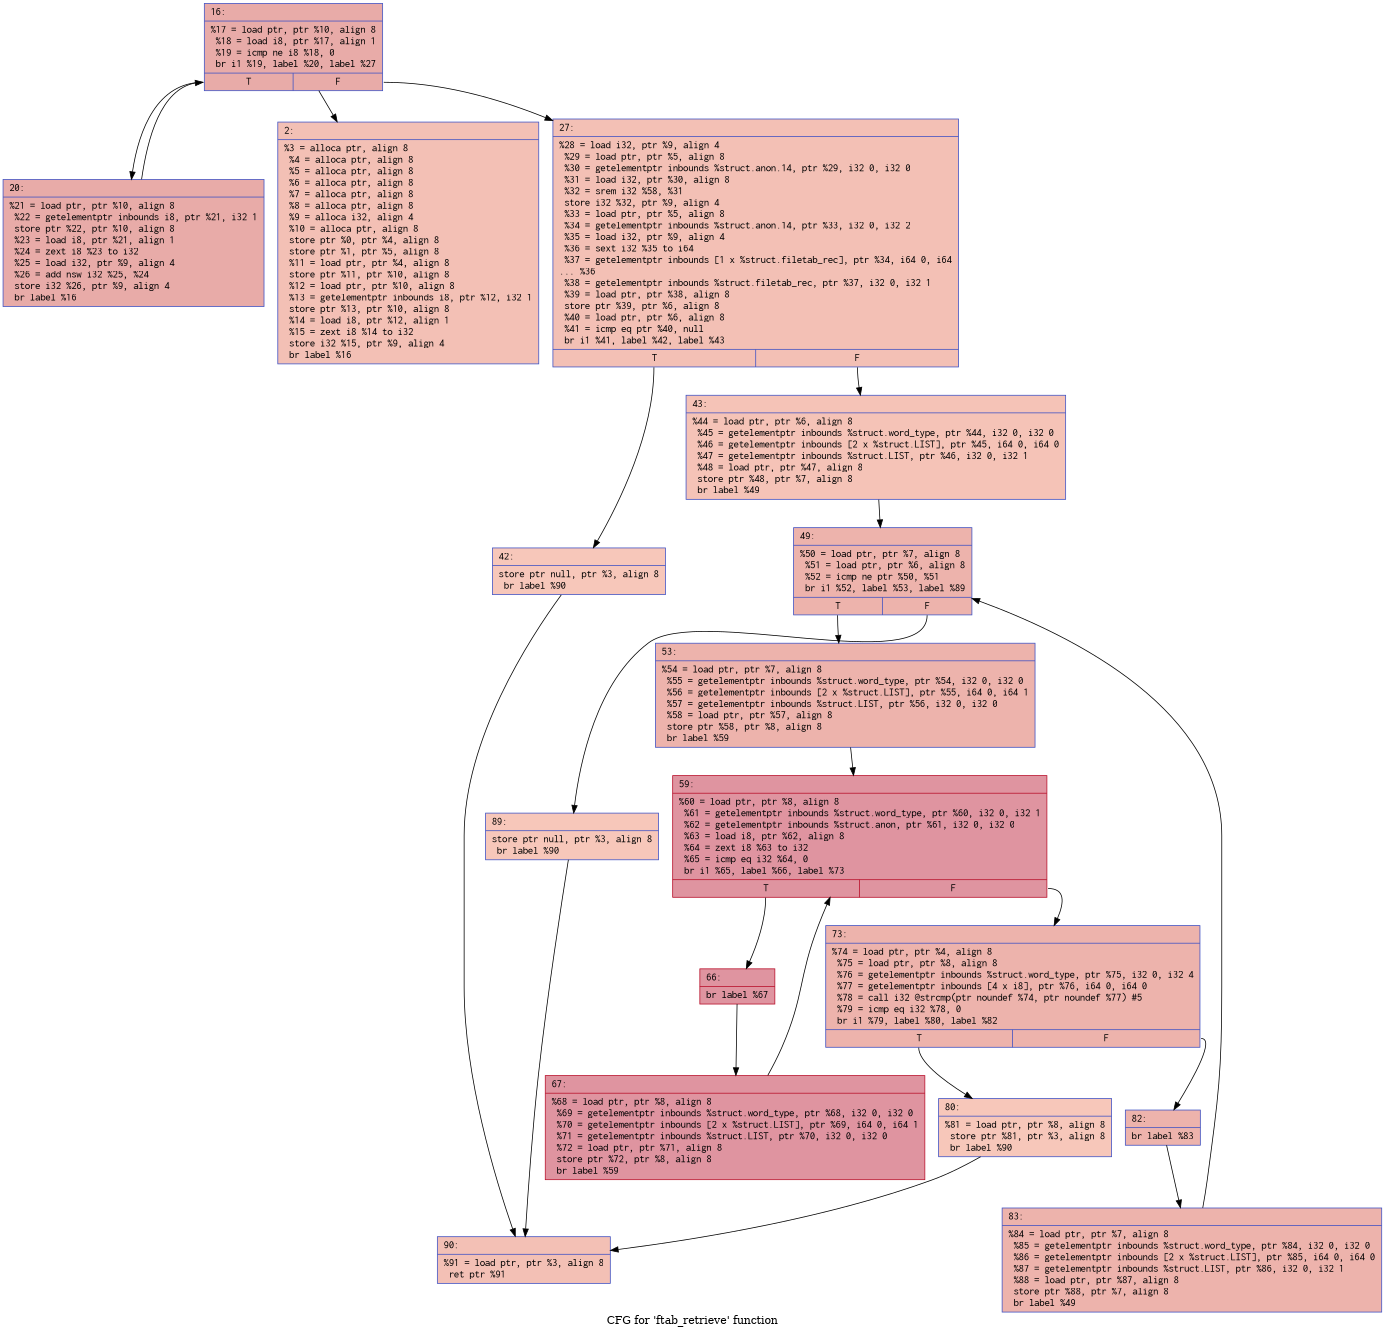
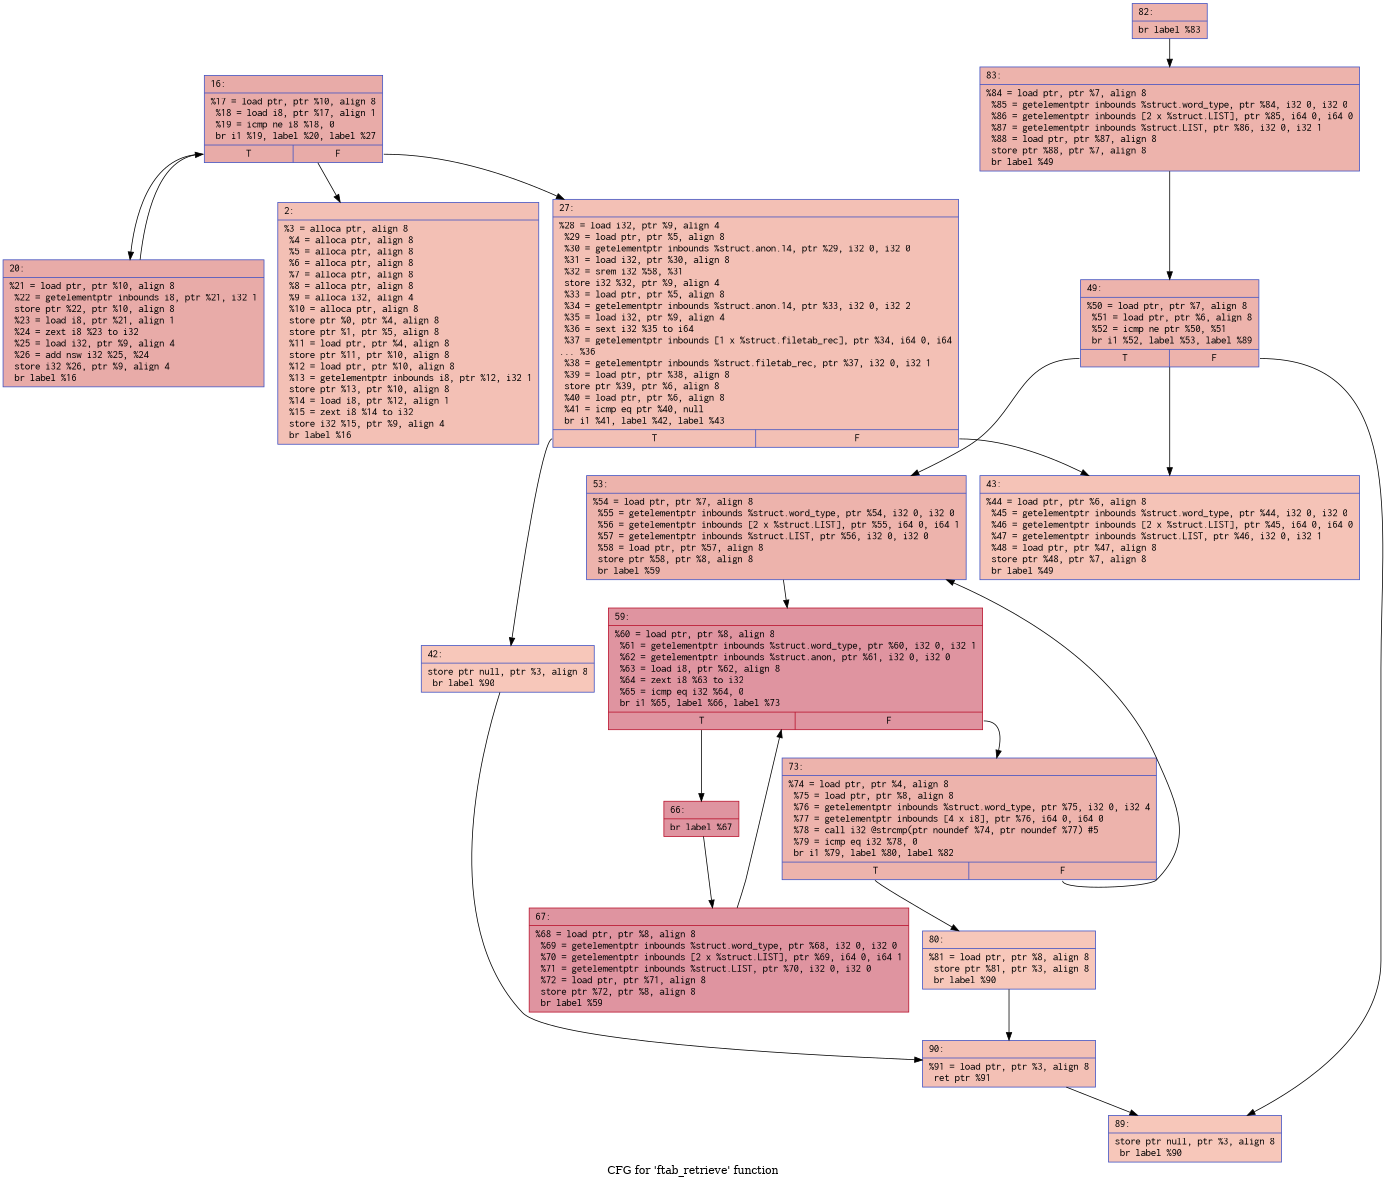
(879, 510) -> (1170, 417)
(542, 1044) -> (1098, 1100)
(1196, 1071) -> (1146, 738)
